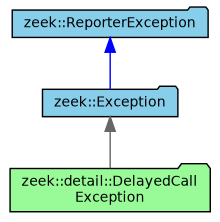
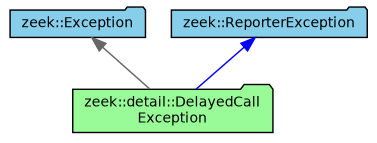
(110, 71) -> (220, 68)
